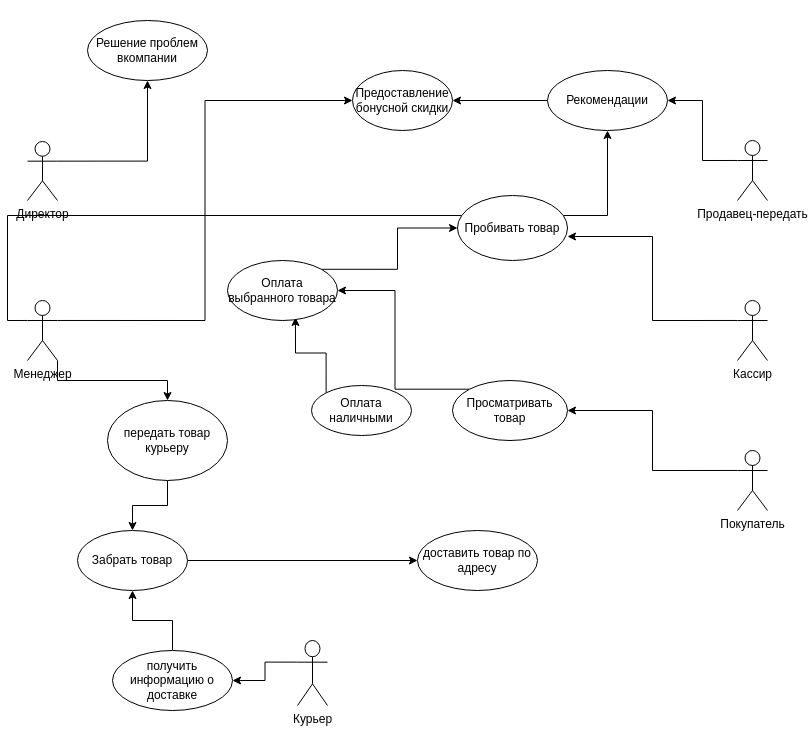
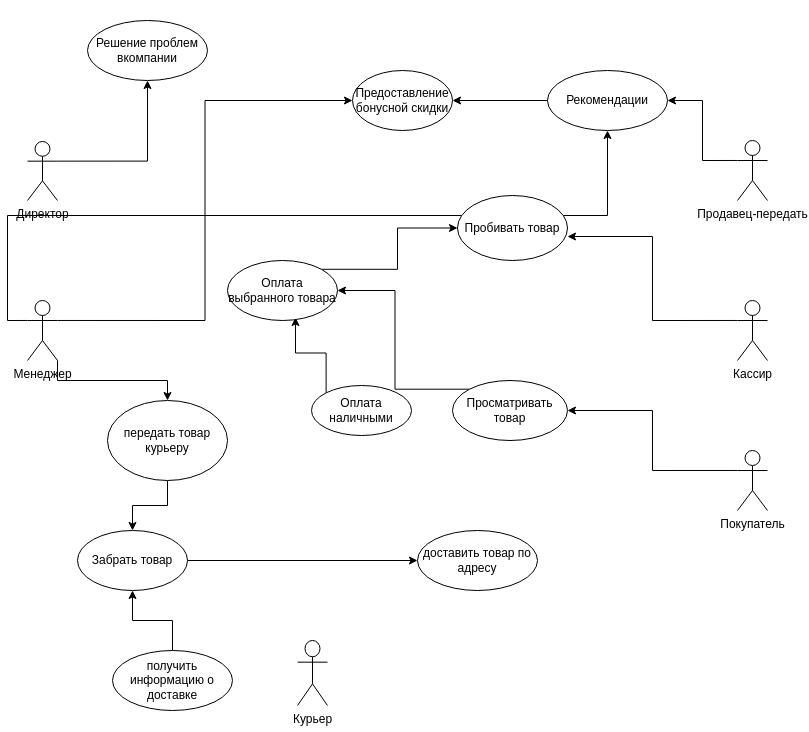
(265, 668) -> none
